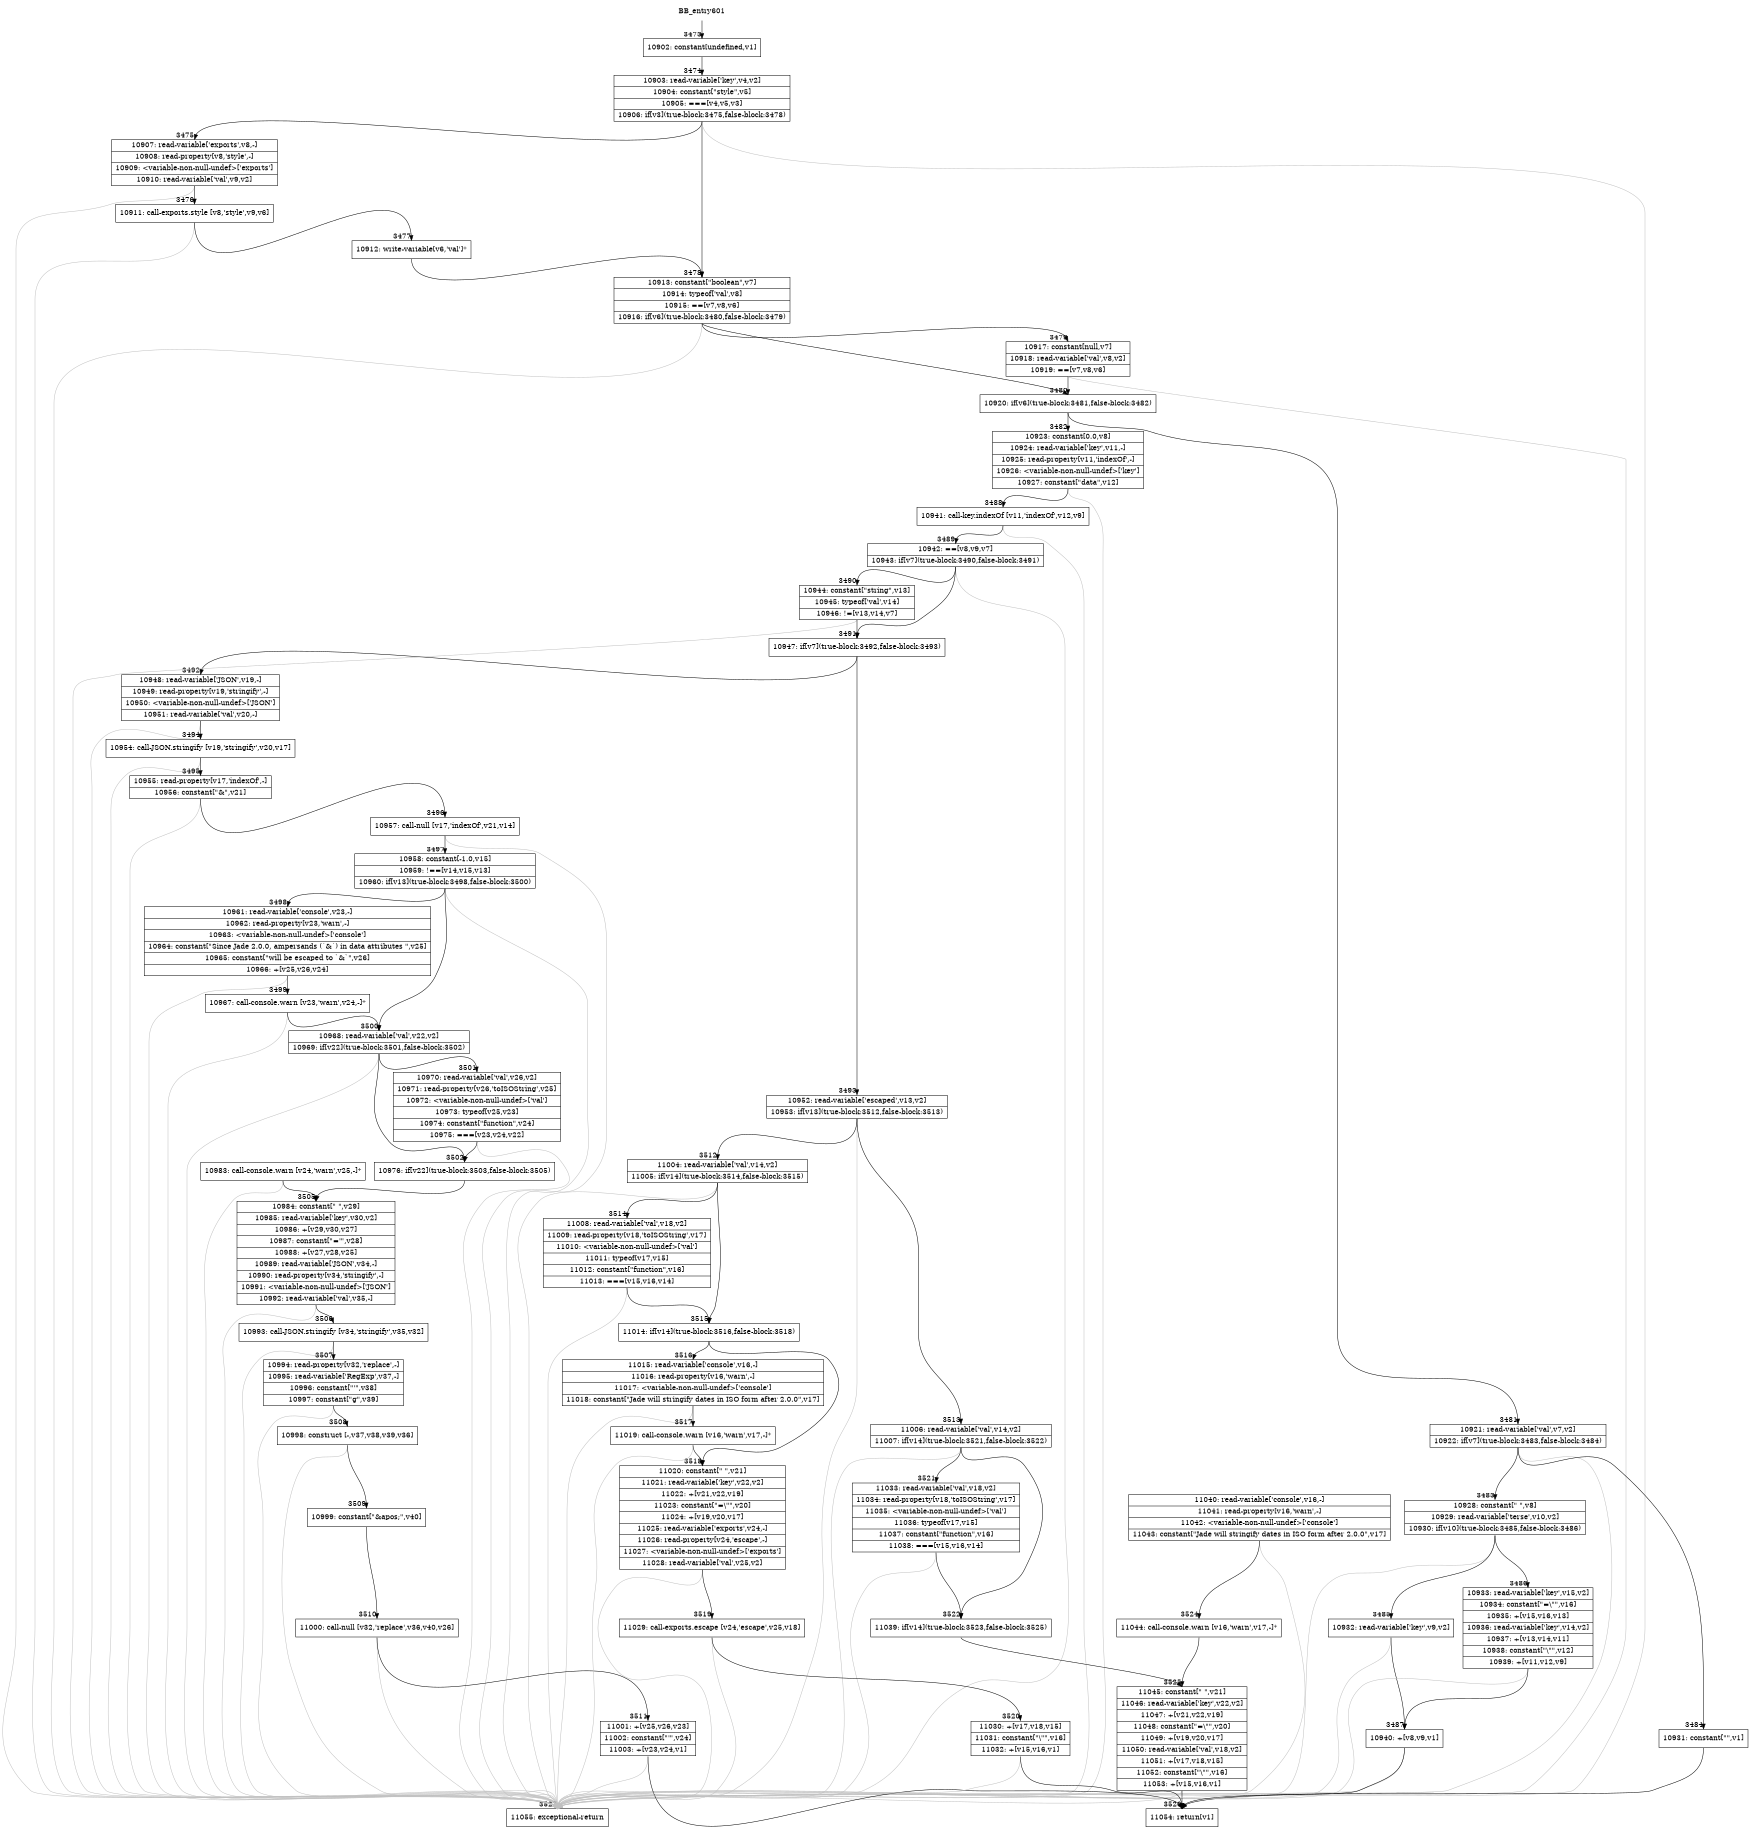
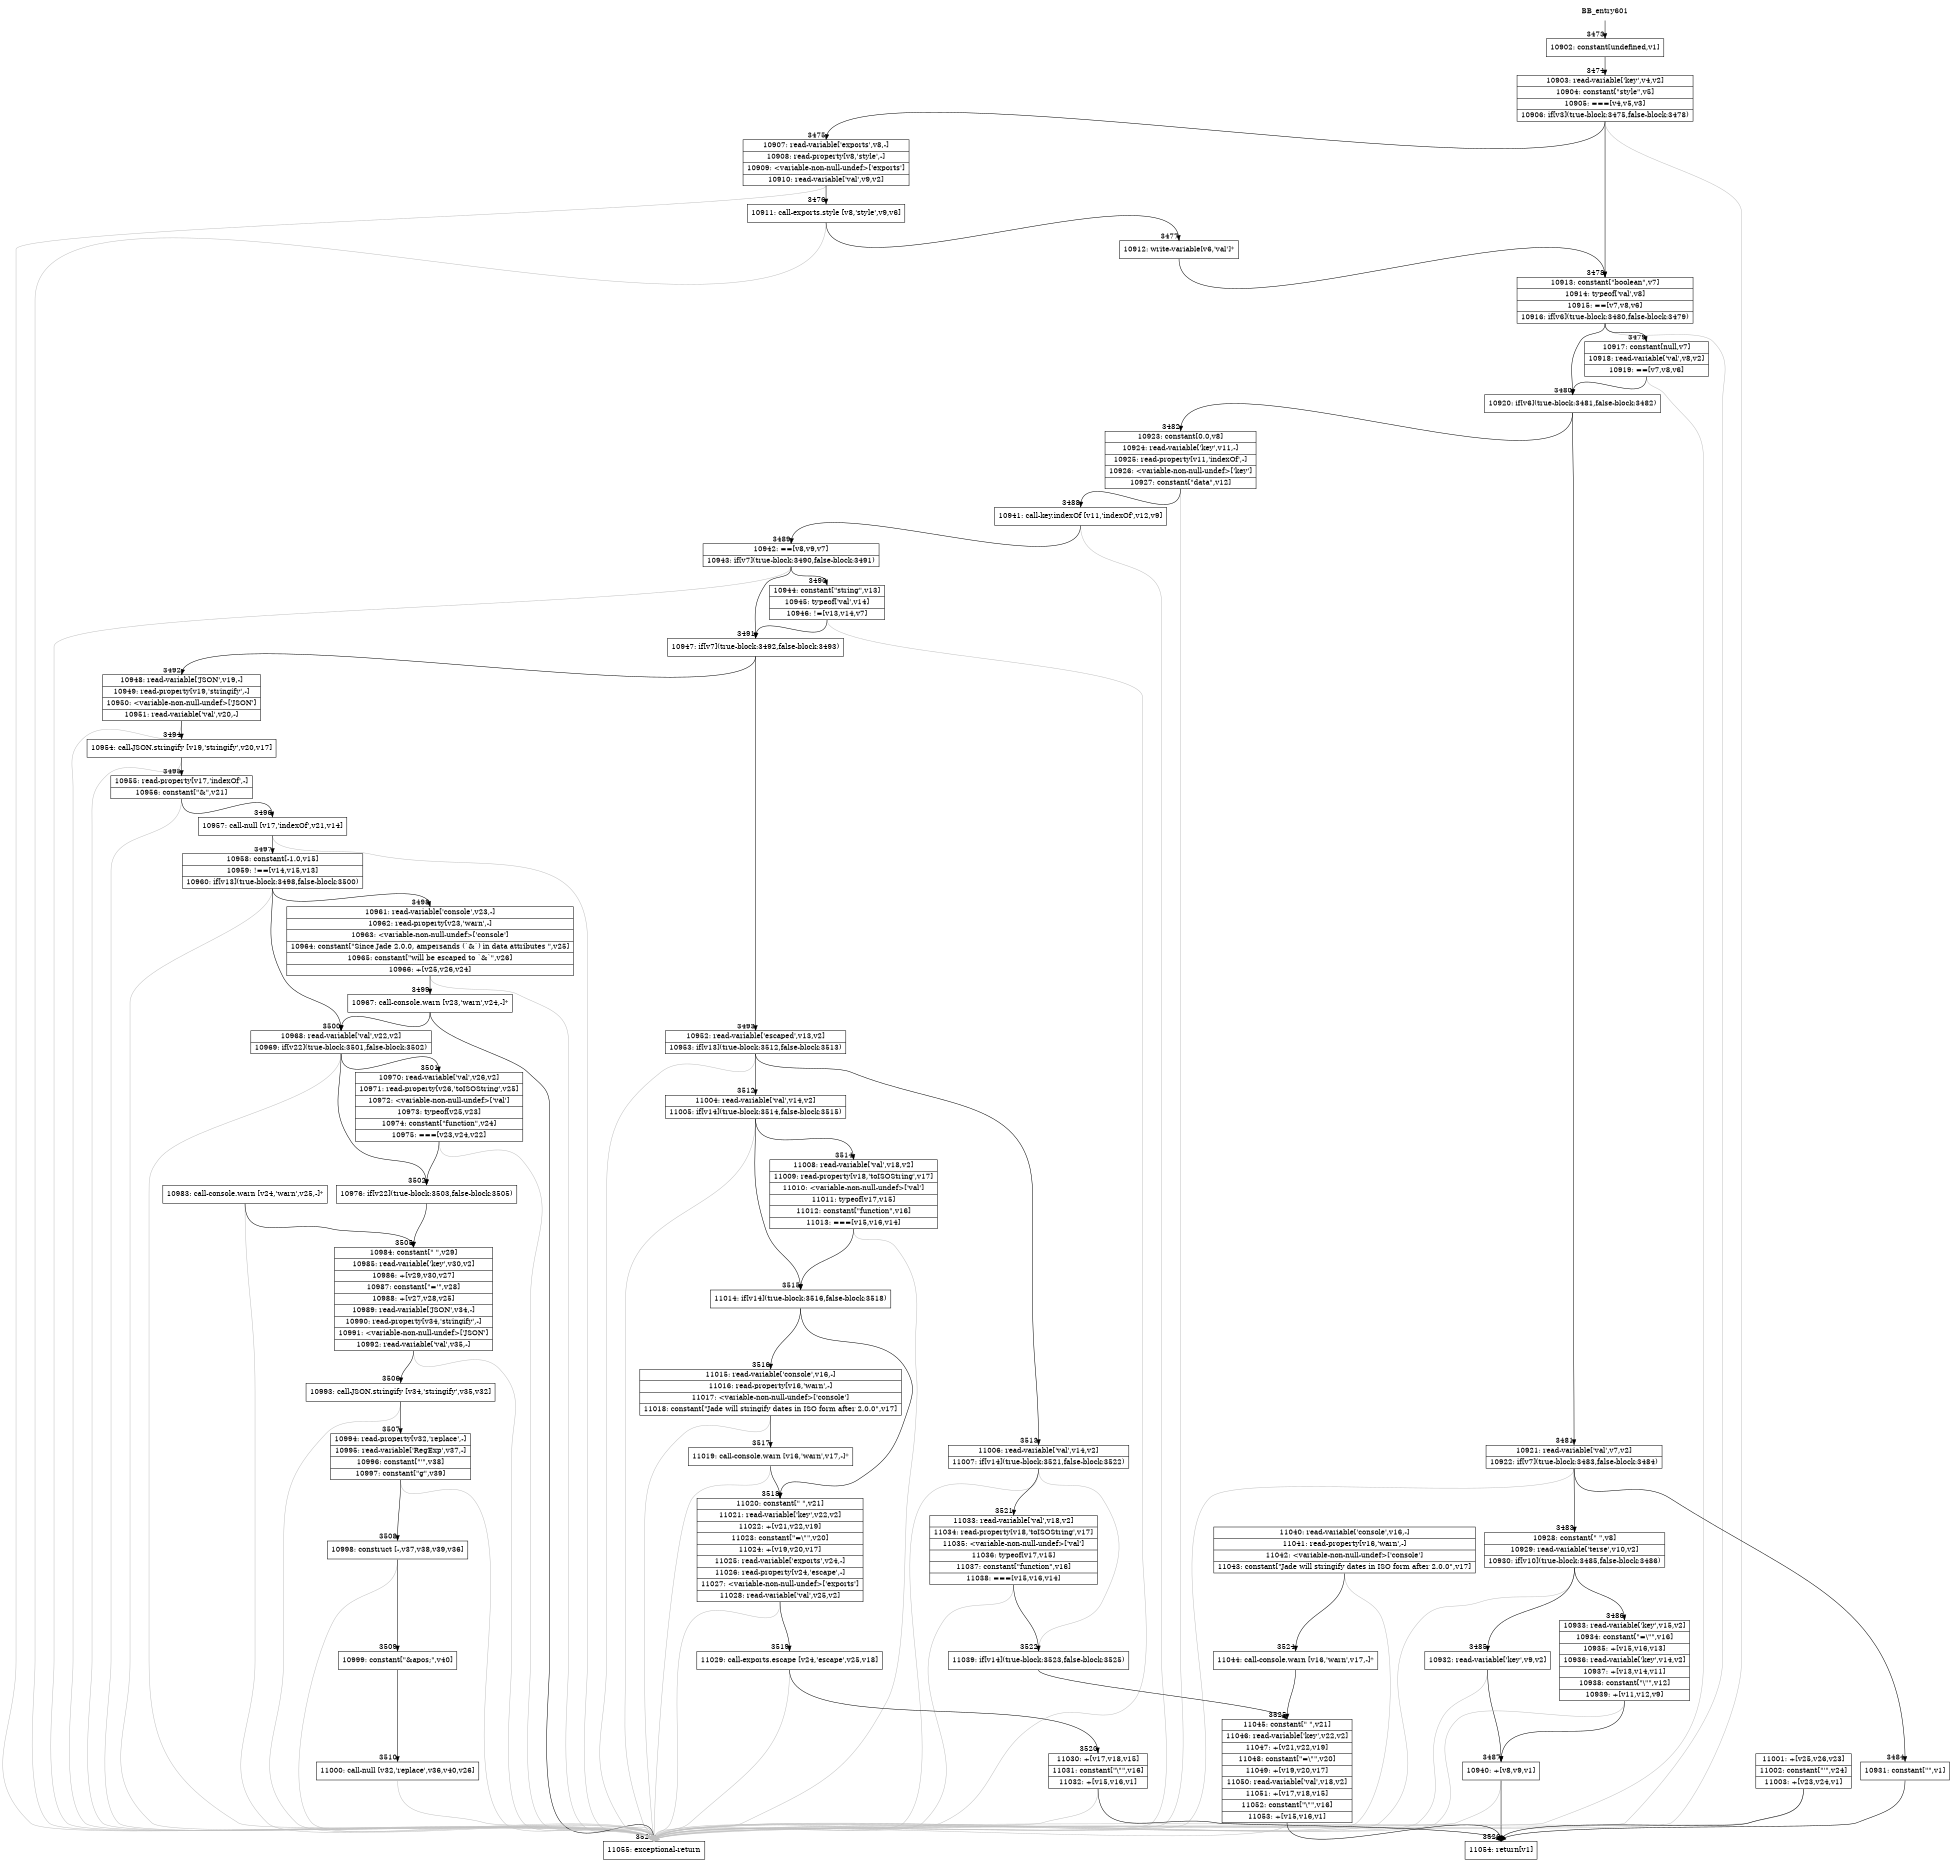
(1042, 1521) -> (1119, 1552)
(168, 1555) -> (550, 1437)
(510, 1679) -> none
